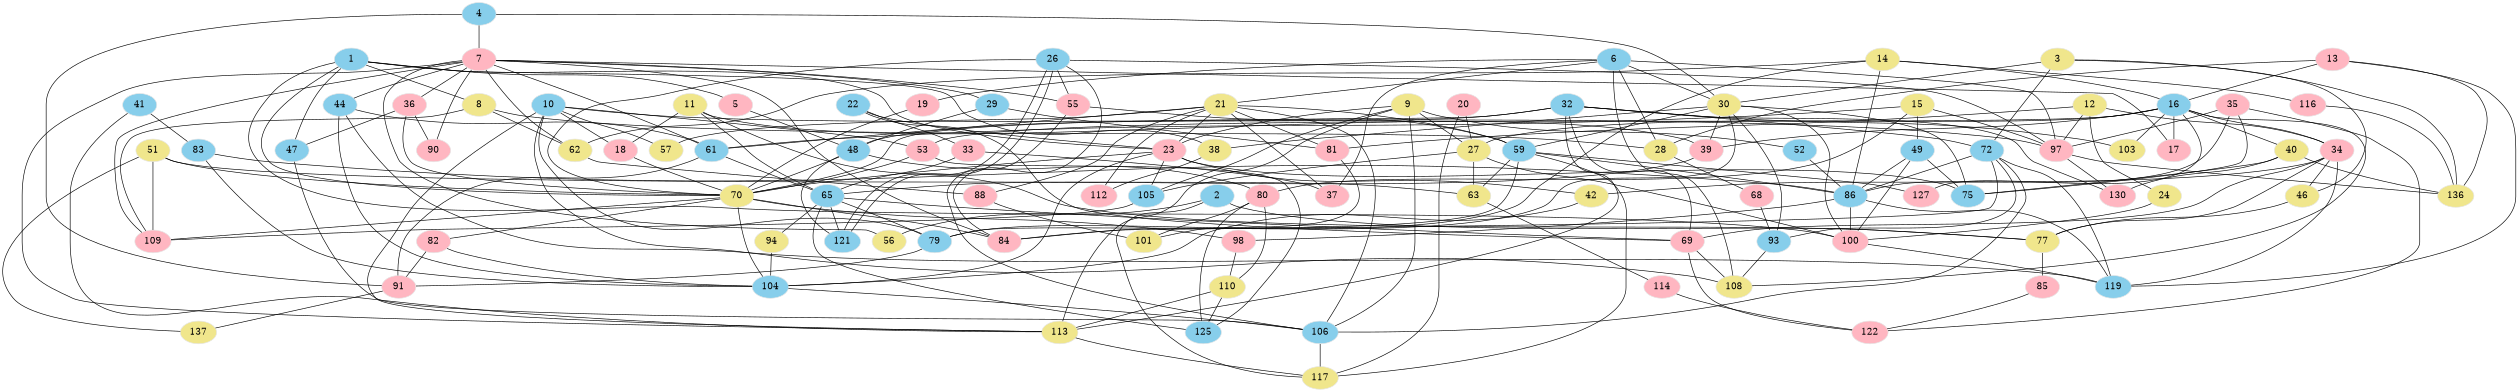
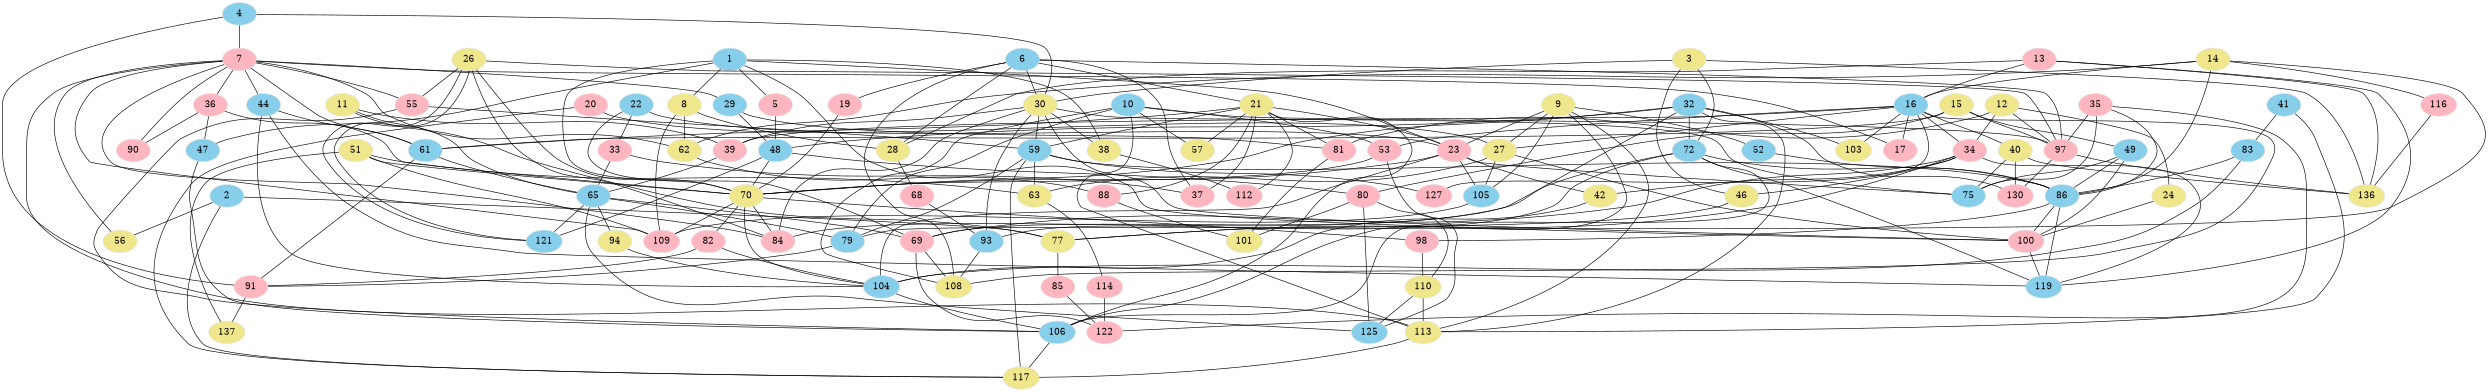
(1053, 59) -> (469, 59)
(621, 150) -> none
